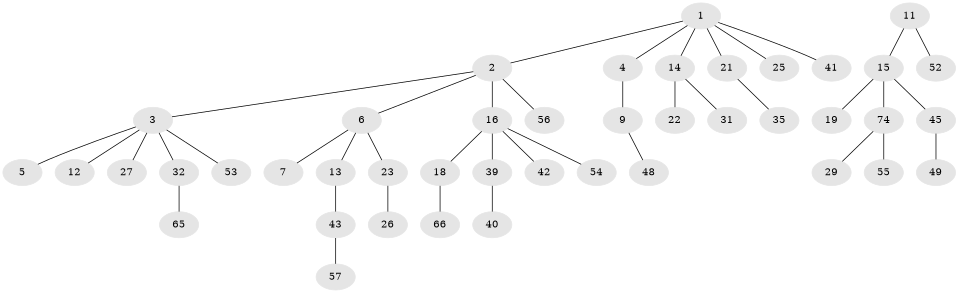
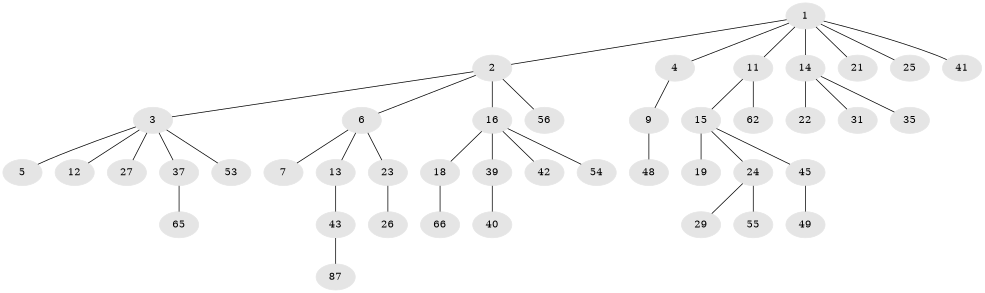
none -> (779, 42)
(936, 68) -> (753, 120)
(753, 94) -> (858, 94)
(884, 120) -> (753, 173)
(179, 173) -> (179, 173)
(336, 277) -> (336, 277)
